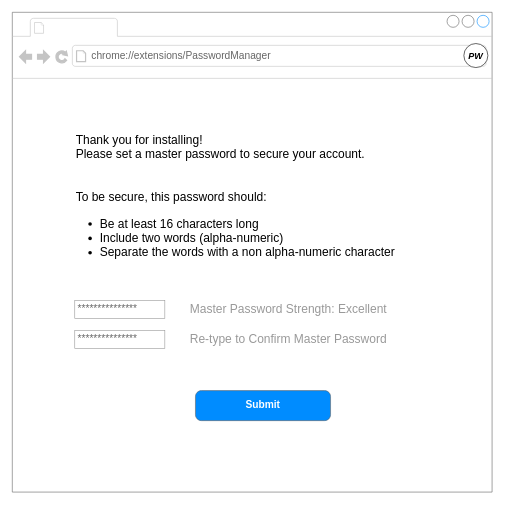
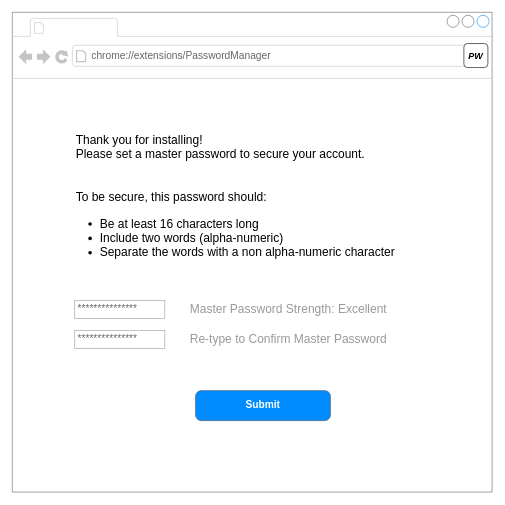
(476, 56) -> (476, 56)
